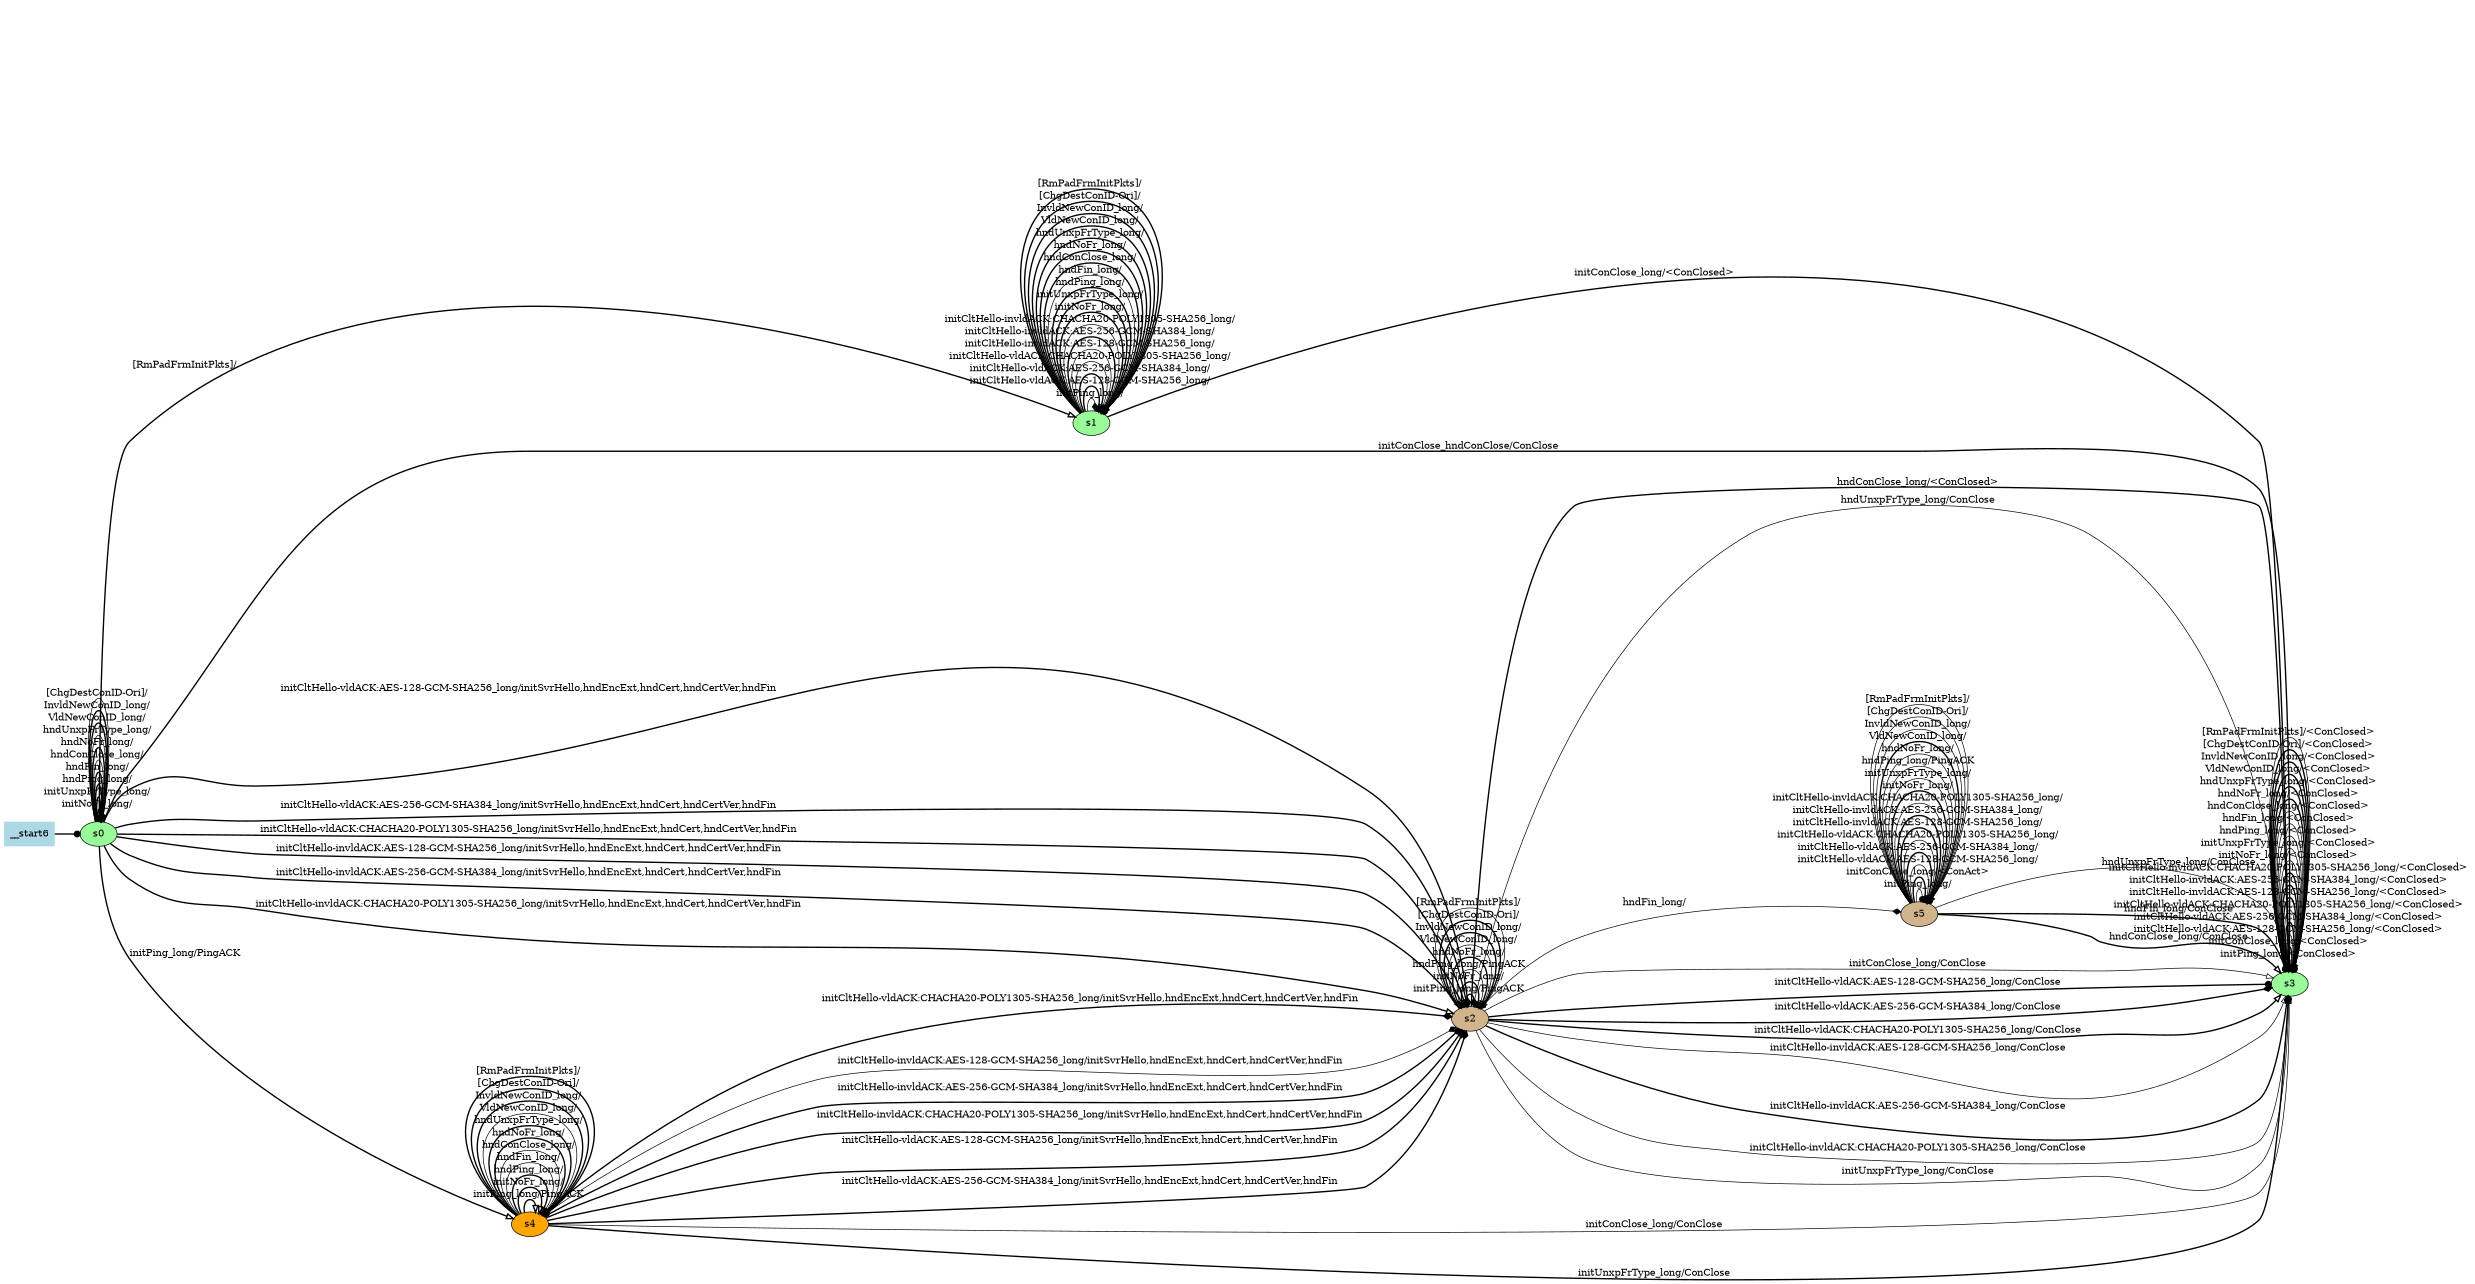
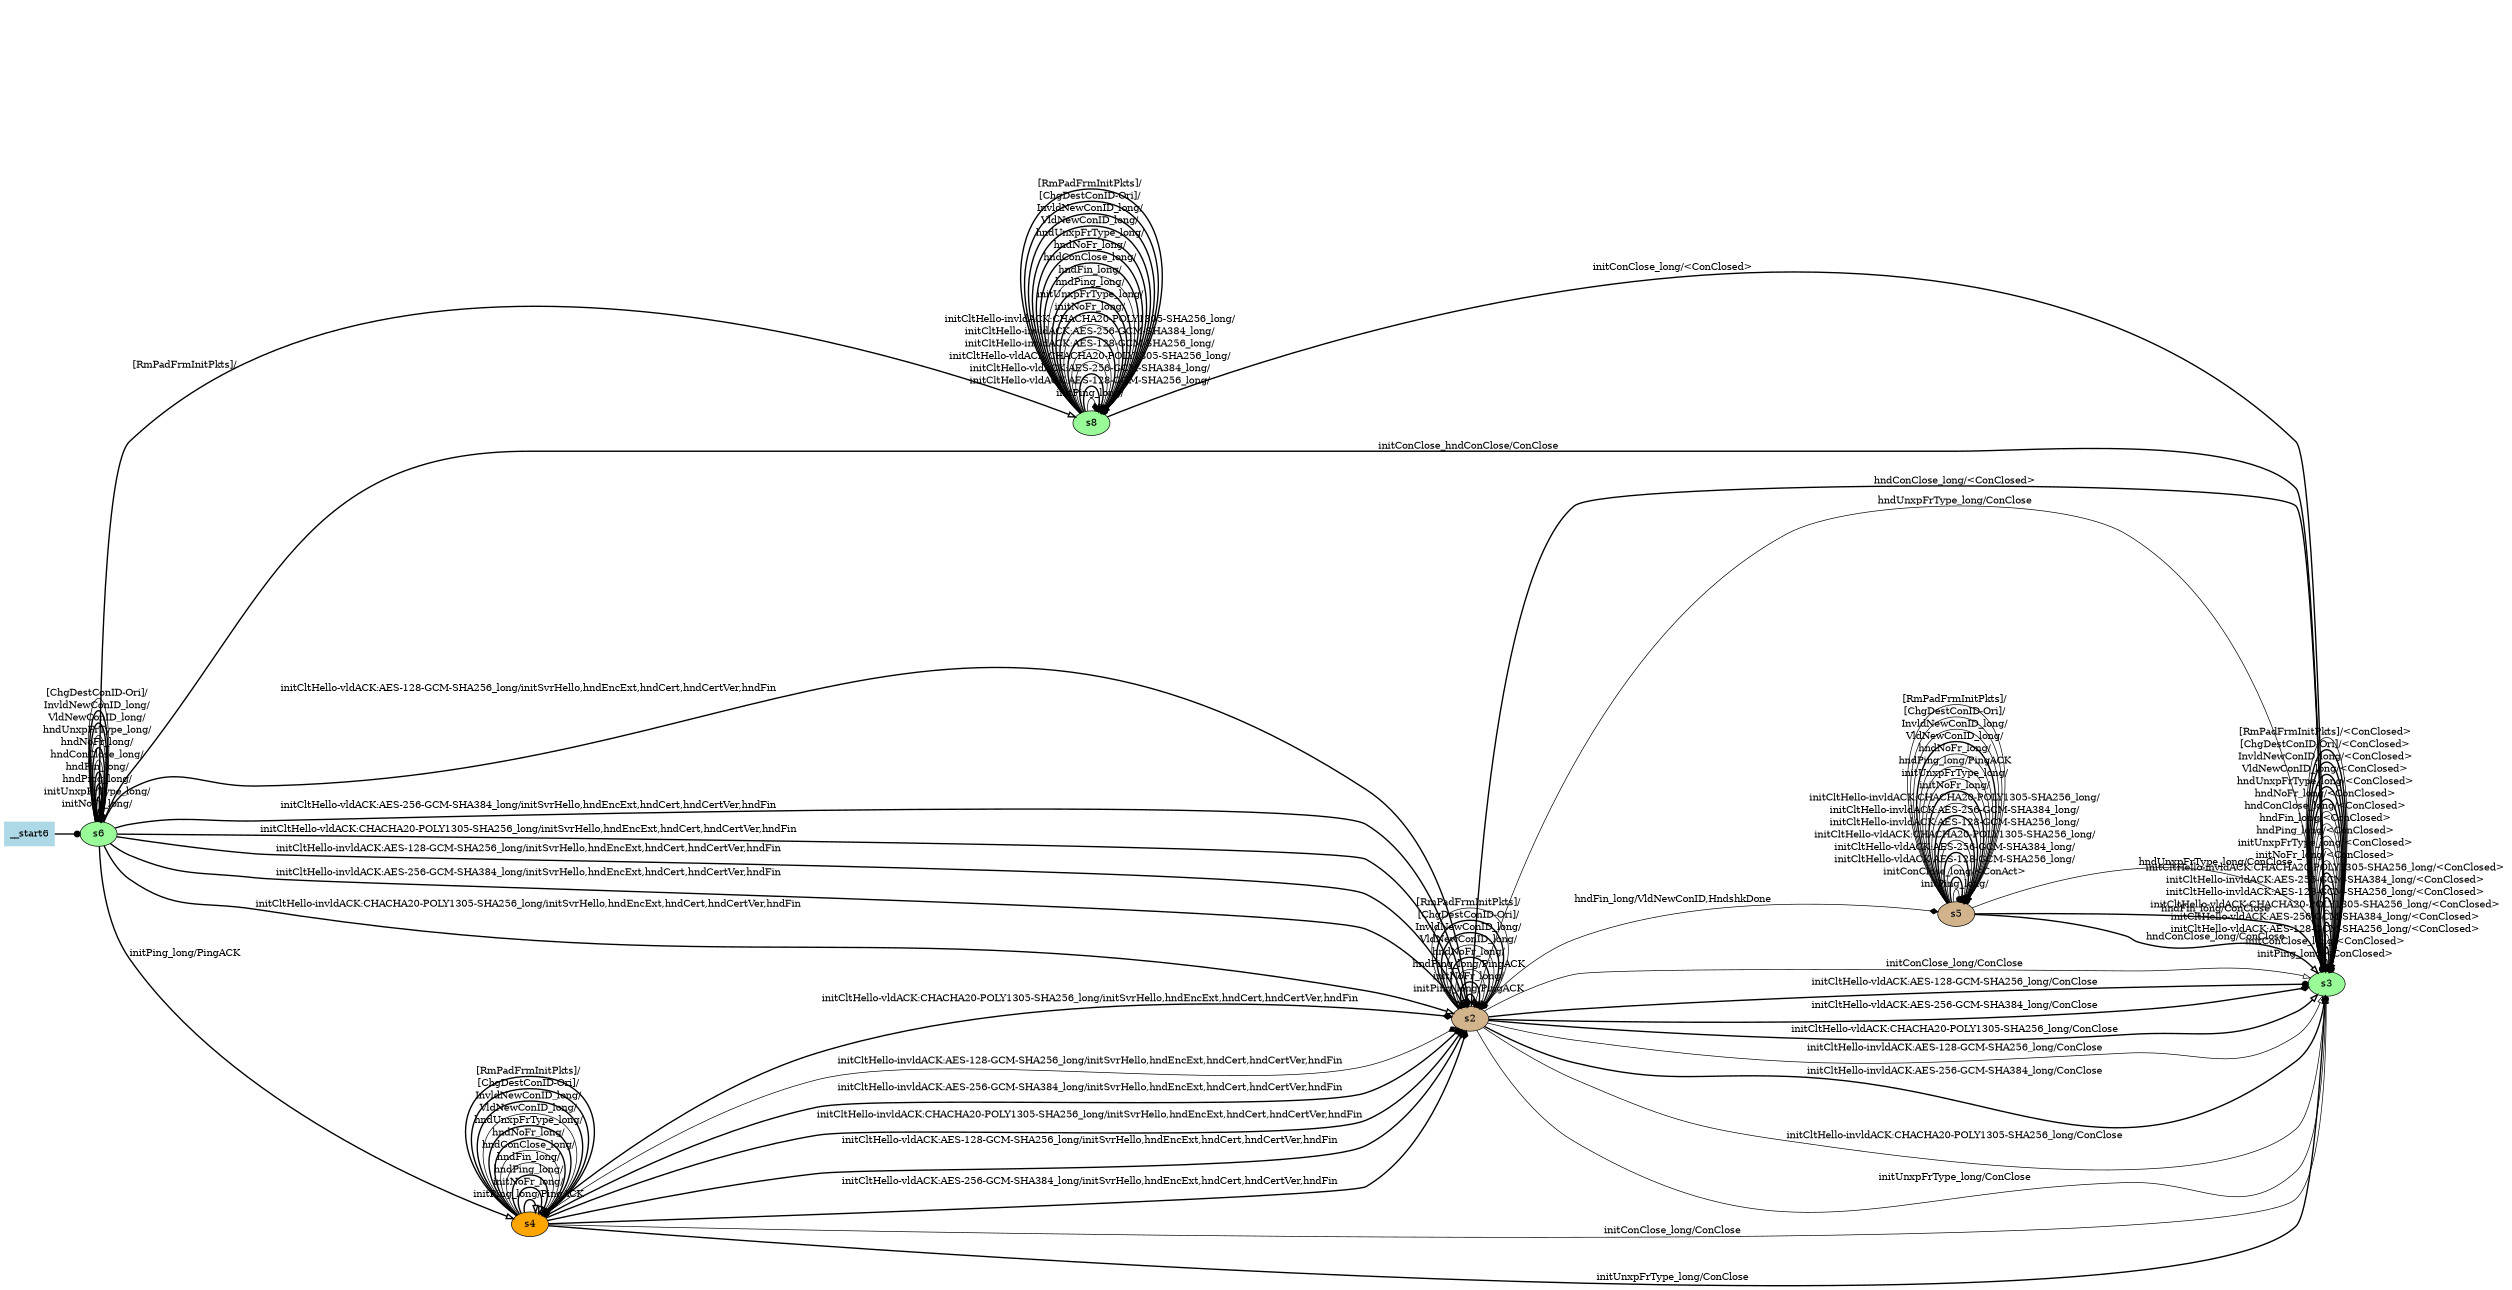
(1091, 423) -> (1091, 423)
(99, 834) -> (99, 834)
(1656, 903) -> (1674, 899)
